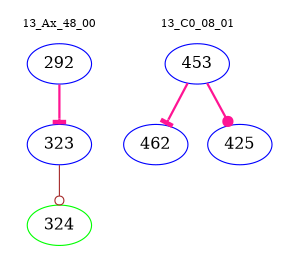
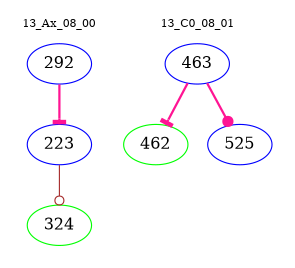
(59, 24) -> (59, 24)
(197, 64) -> (197, 64)
(59, 145) -> (59, 145)
(156, 145) -> (156, 145)
(240, 145) -> (240, 145)
